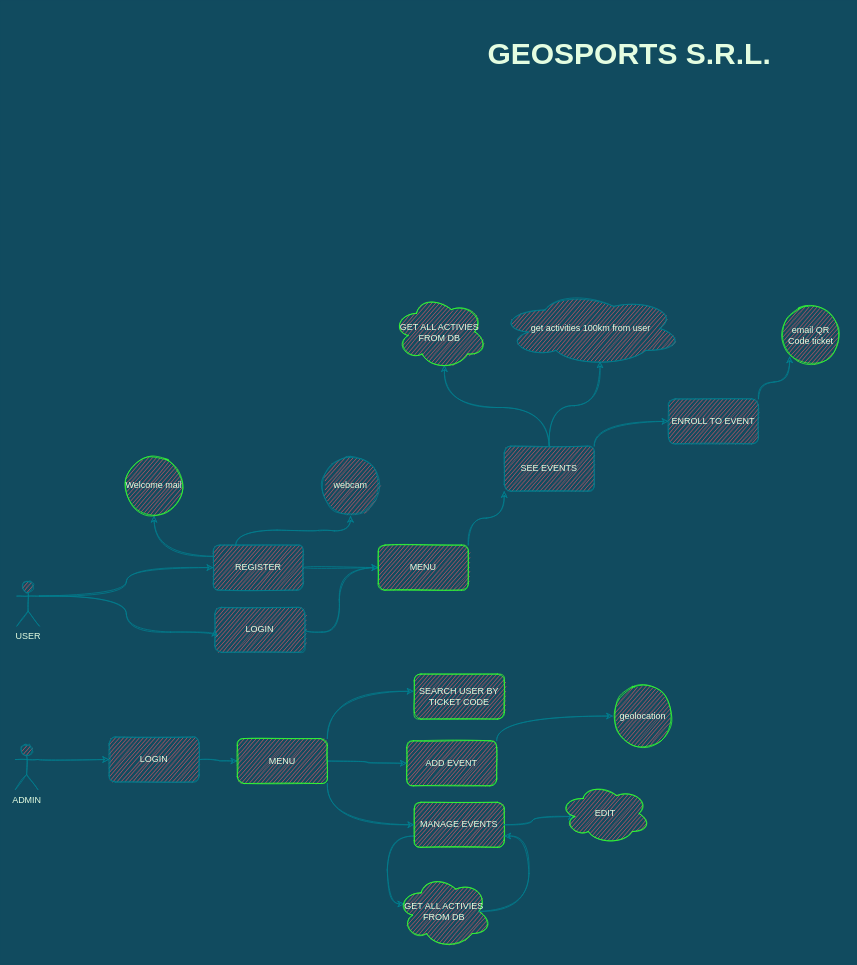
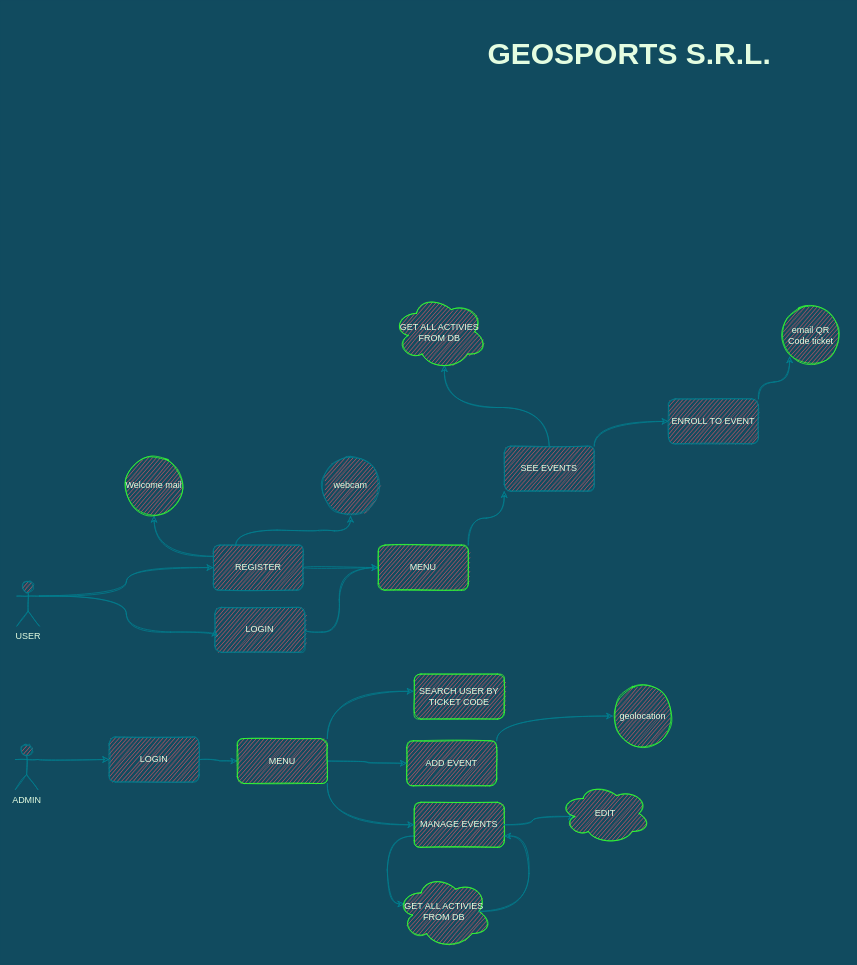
(591, 328) -> none
(576, 405) -> none
